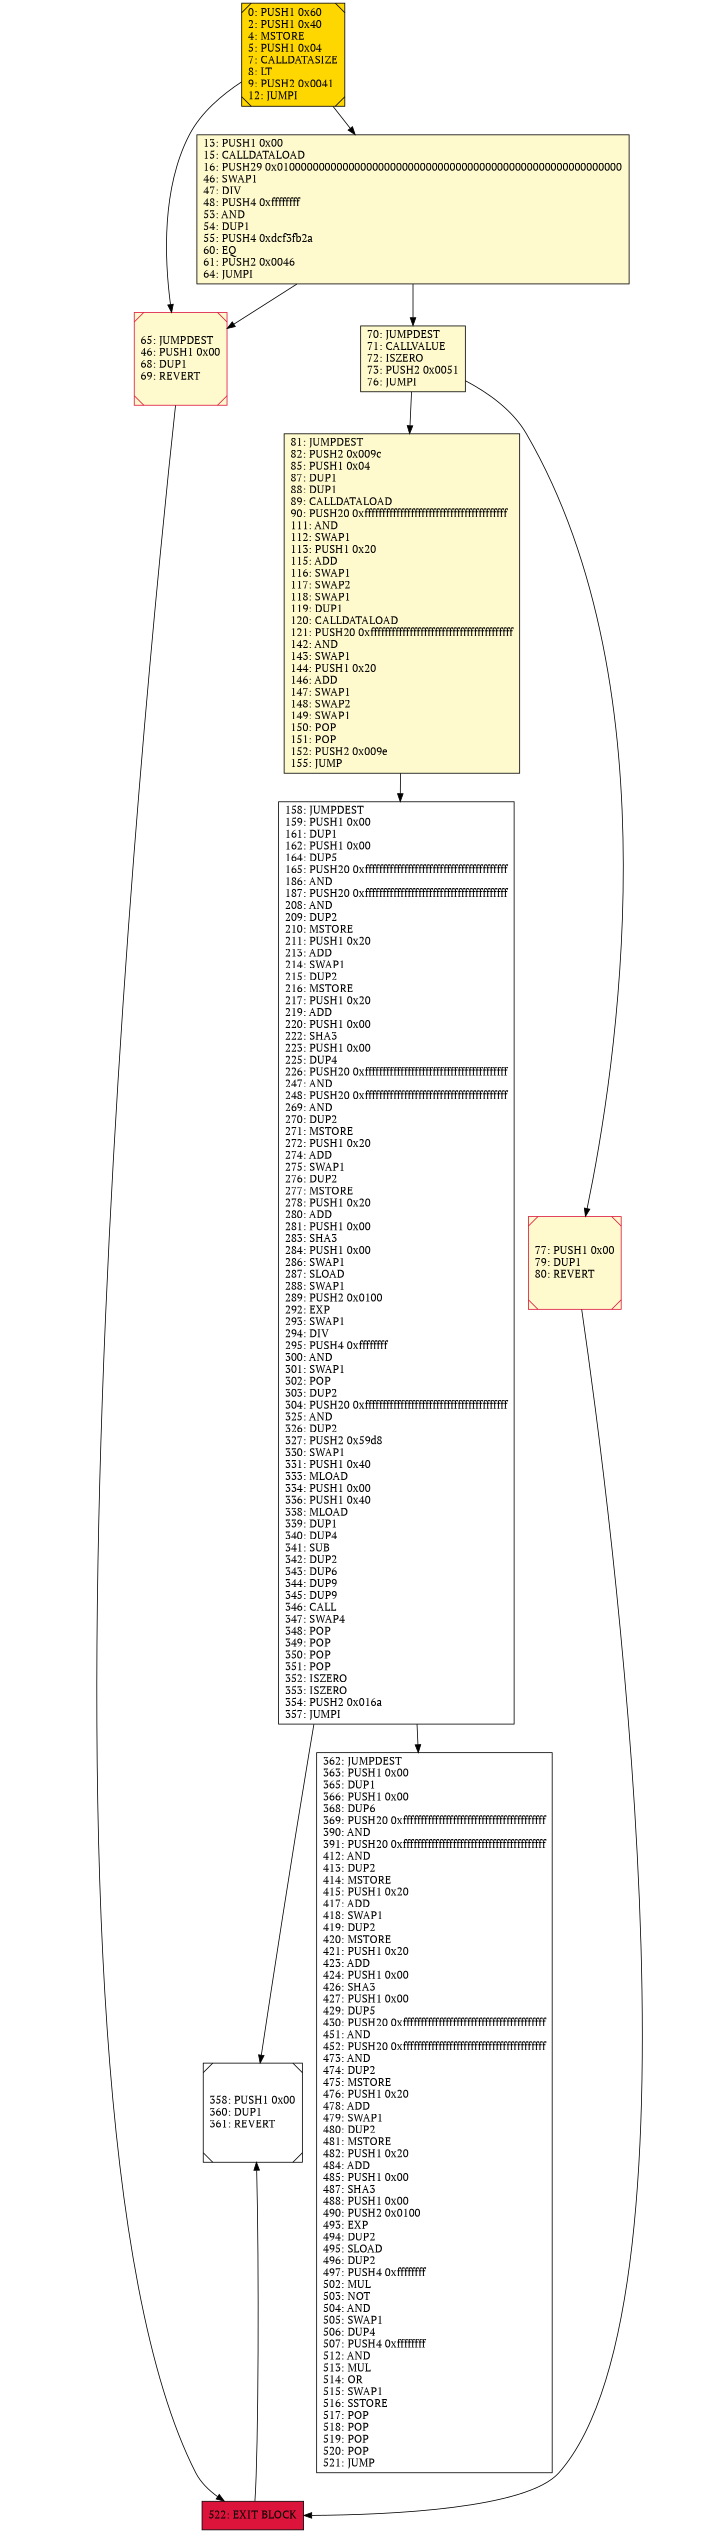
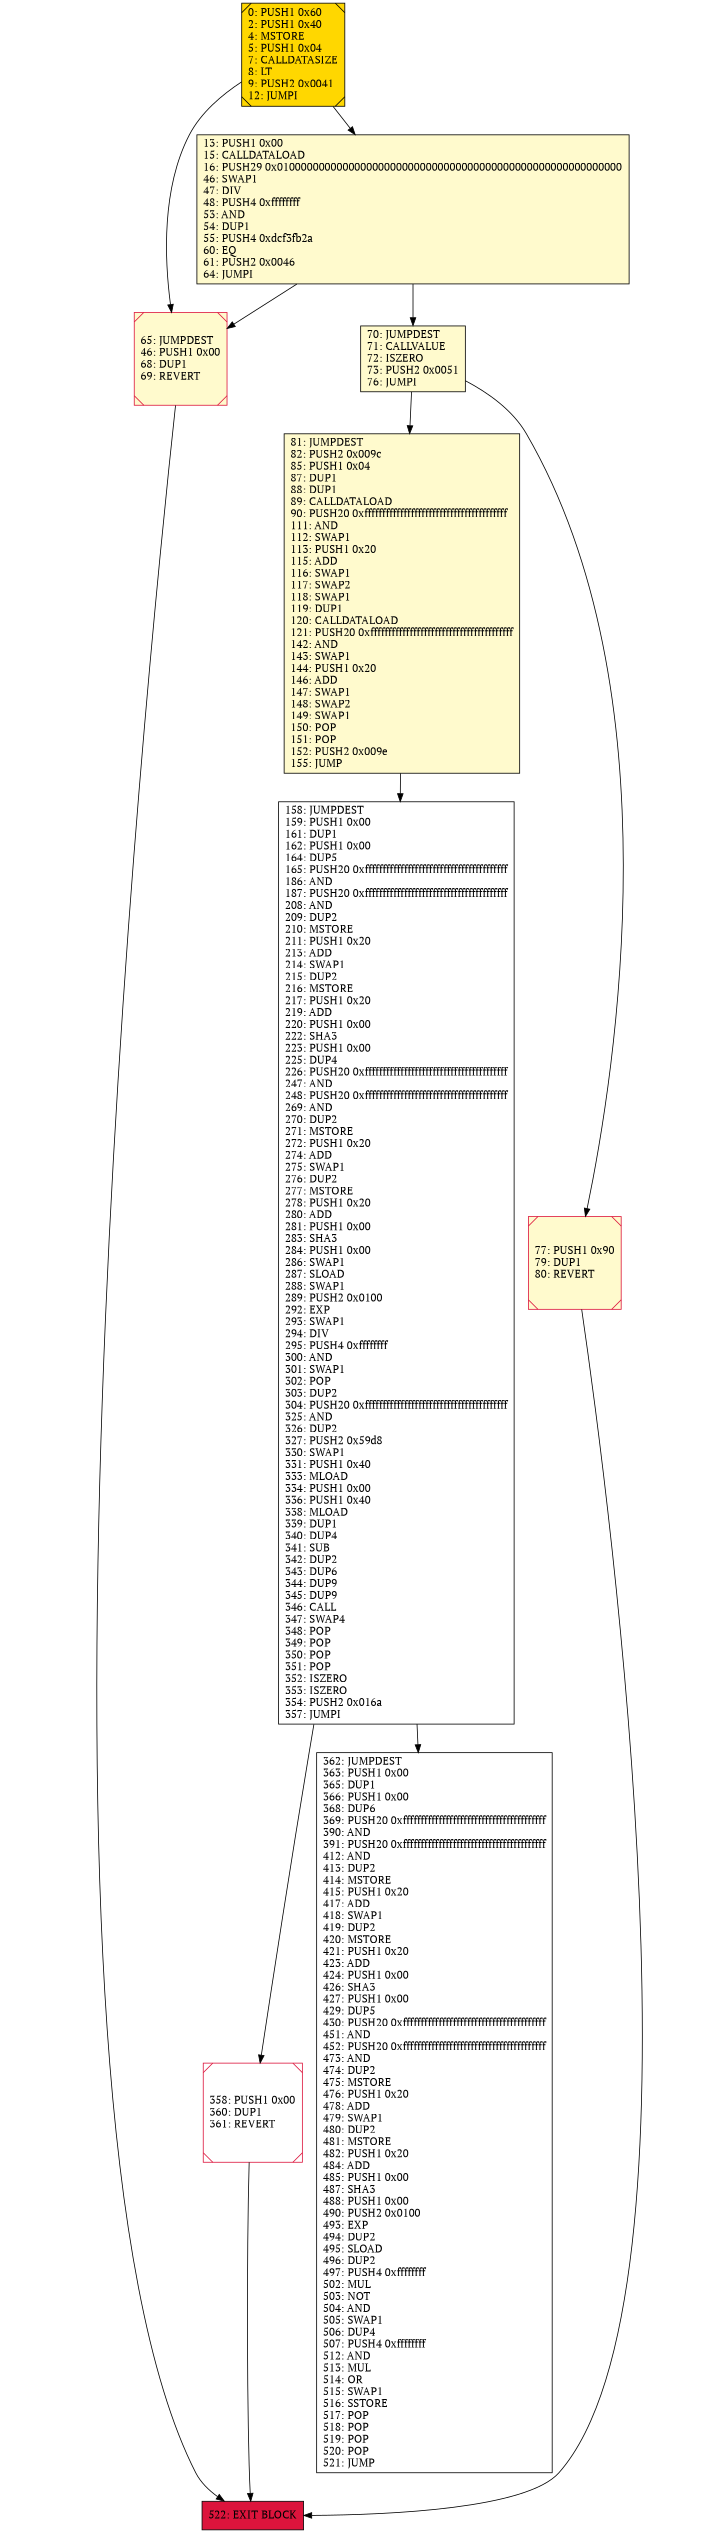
(575, 1263) -> (575, 1263)
(253, 2113) -> (253, 2113)
(258, 2336) -> (247, 2328)
